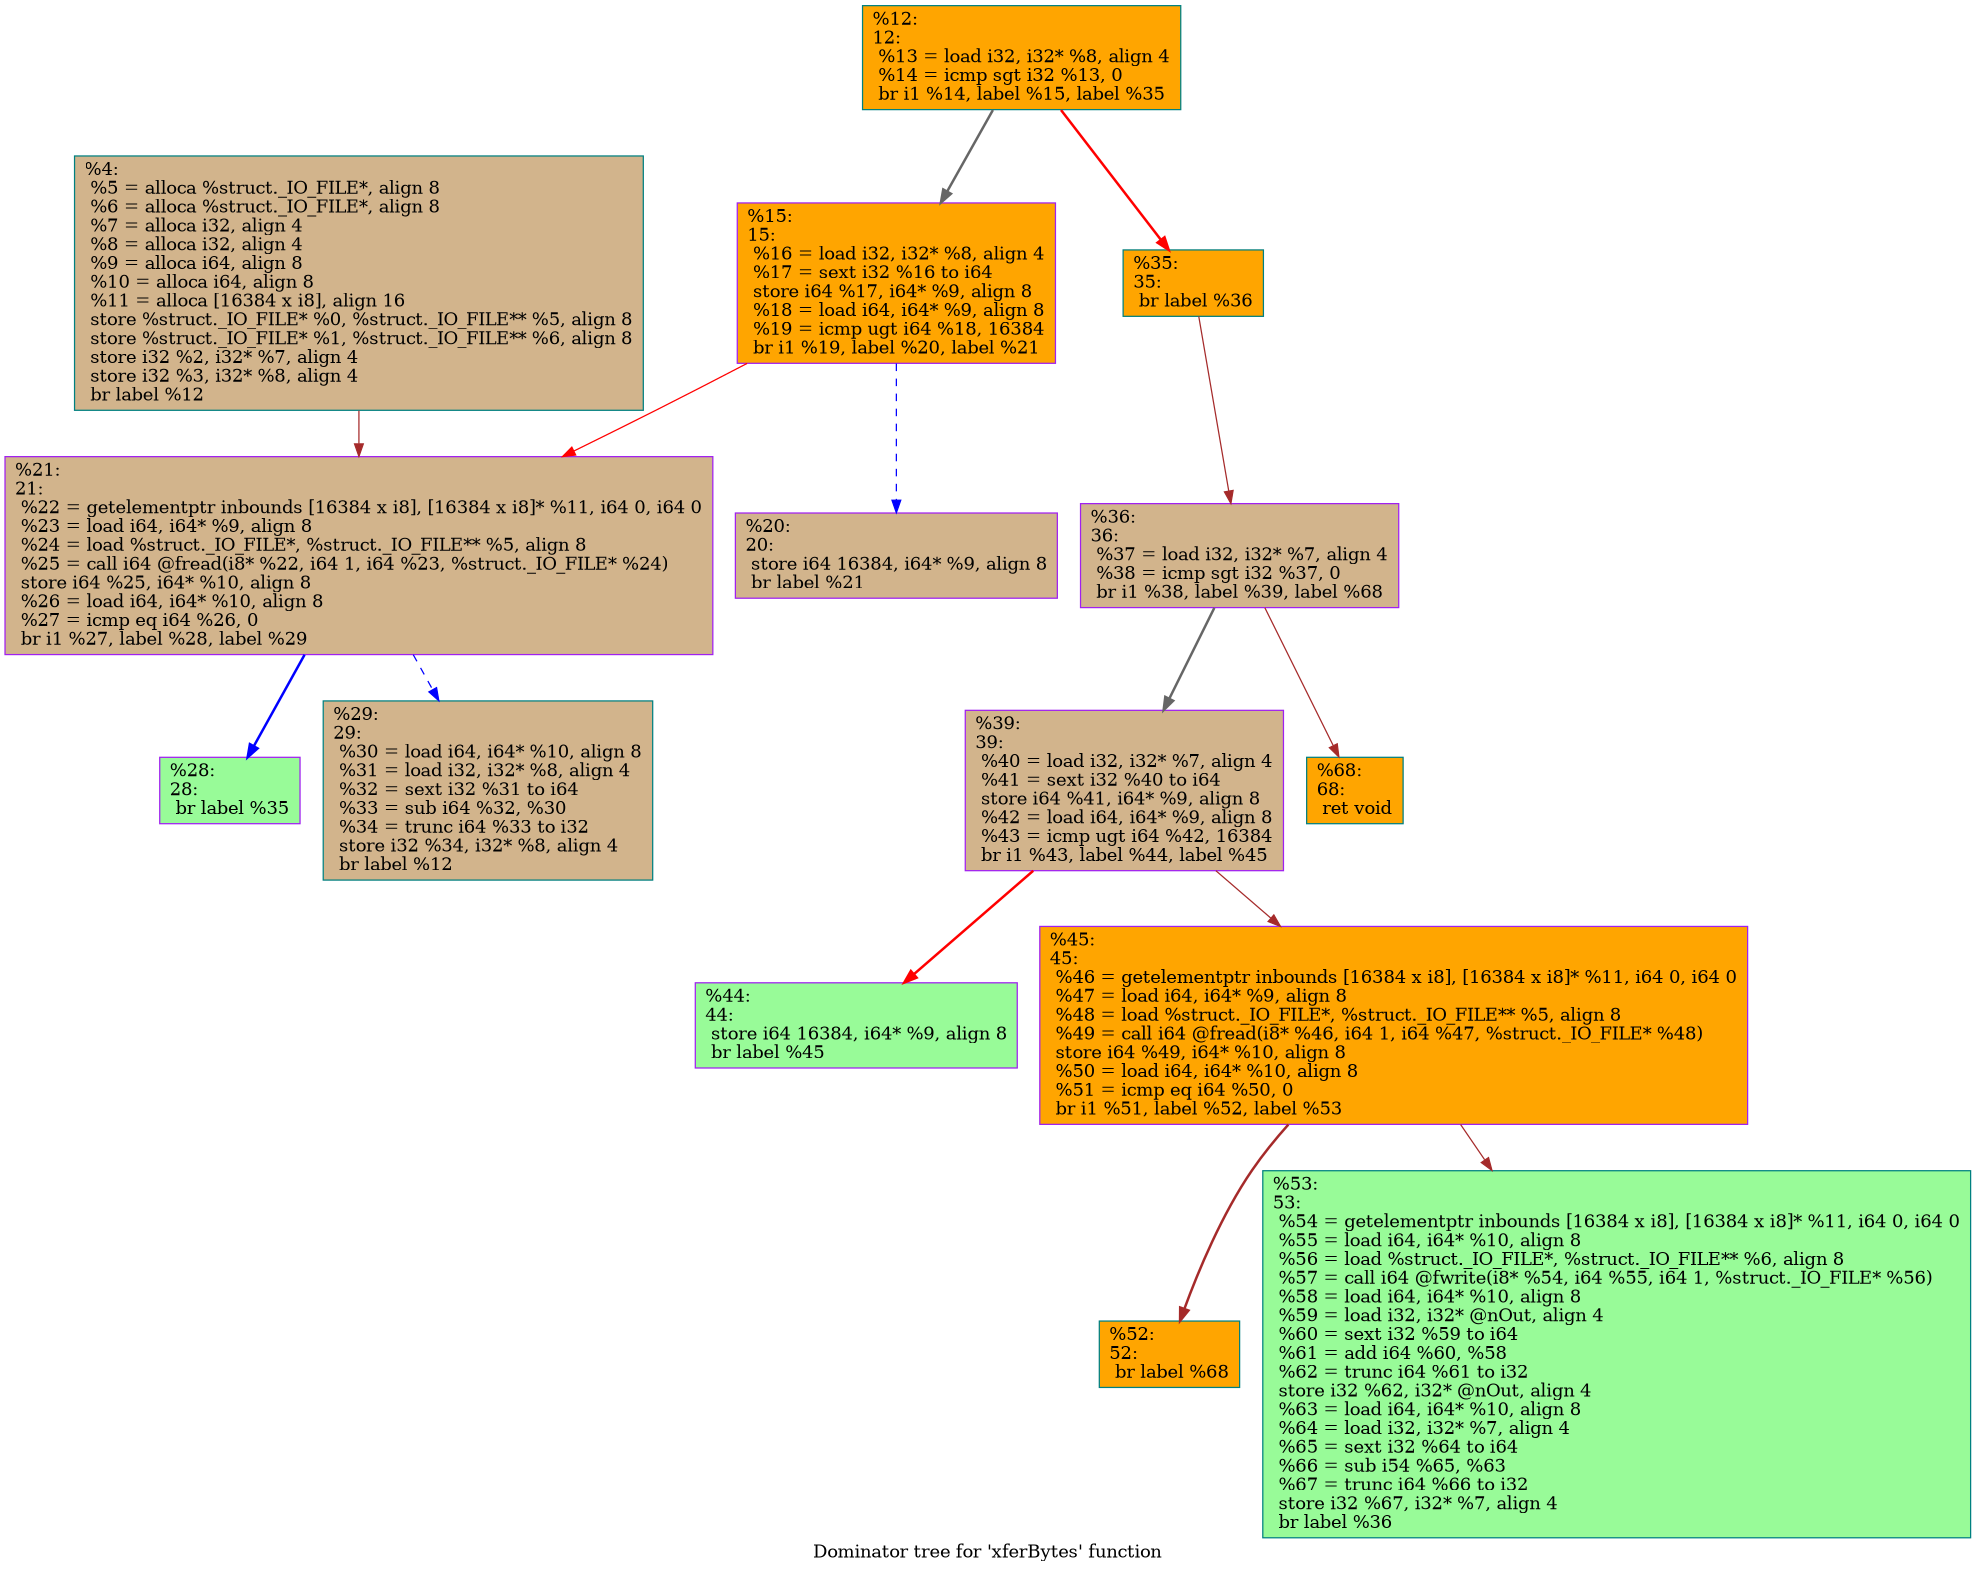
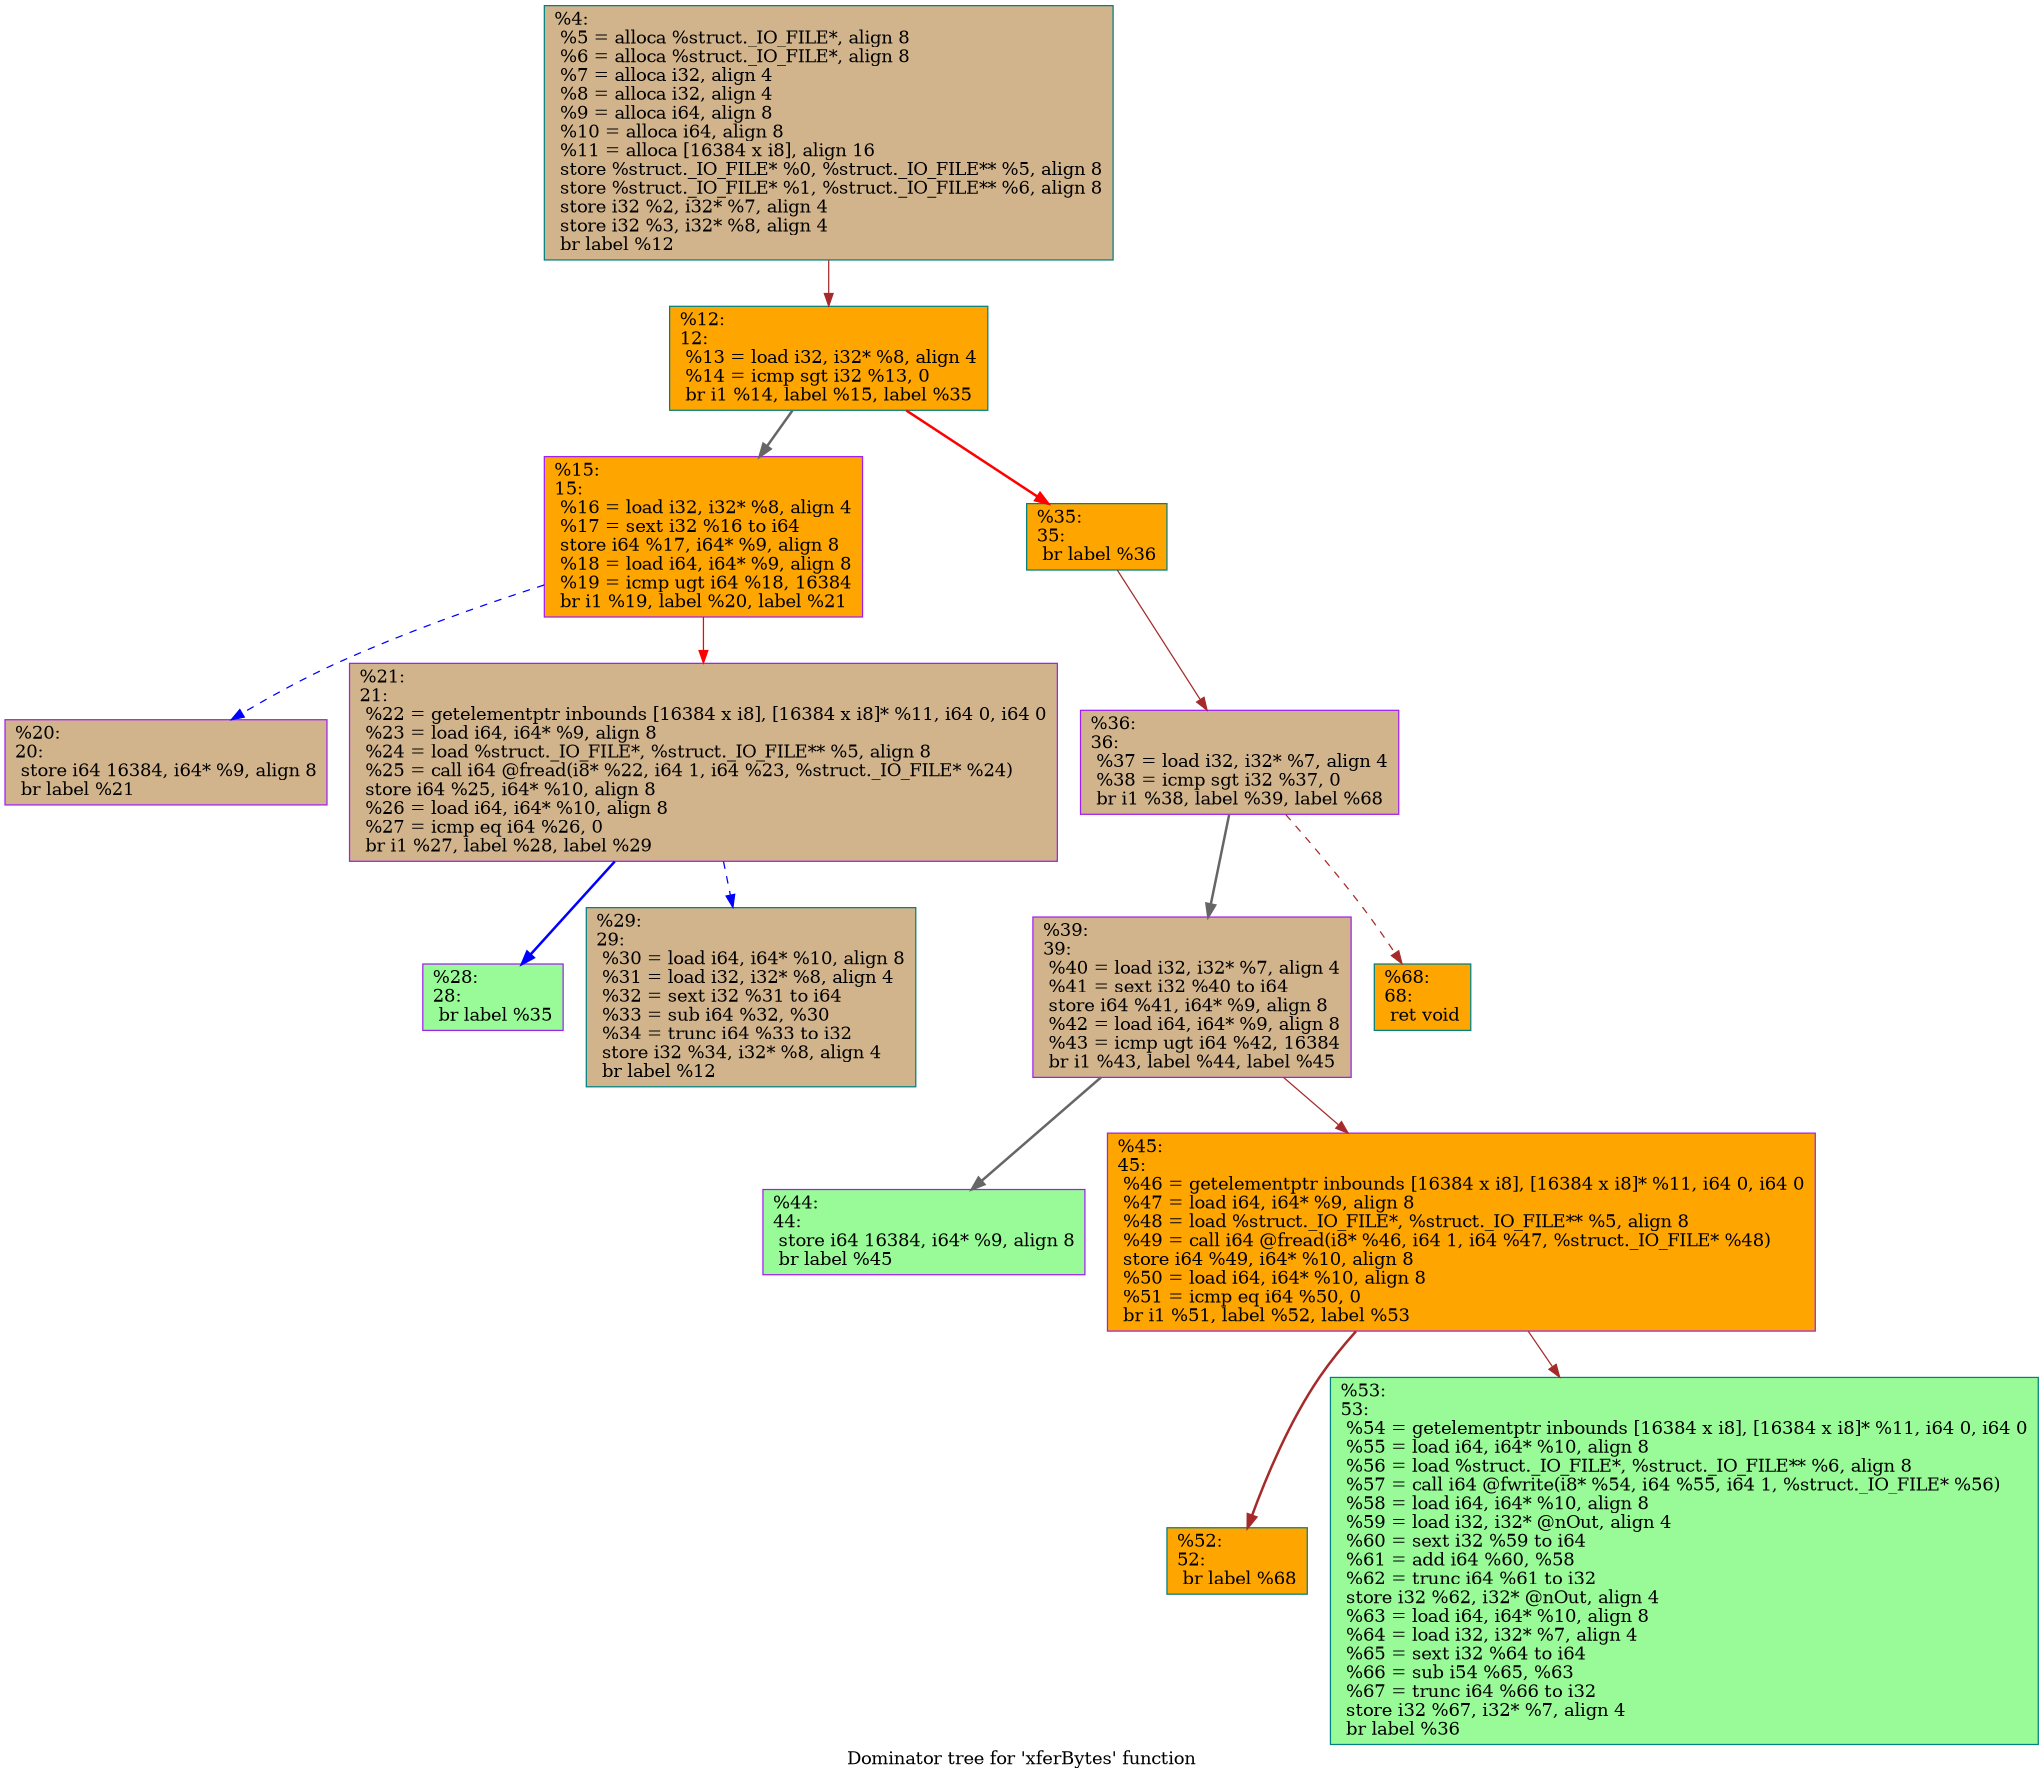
(359, 427) -> (829, 277)
(1299, 677) -> (1343, 882)
(974, 923) -> (1041, 1129)
